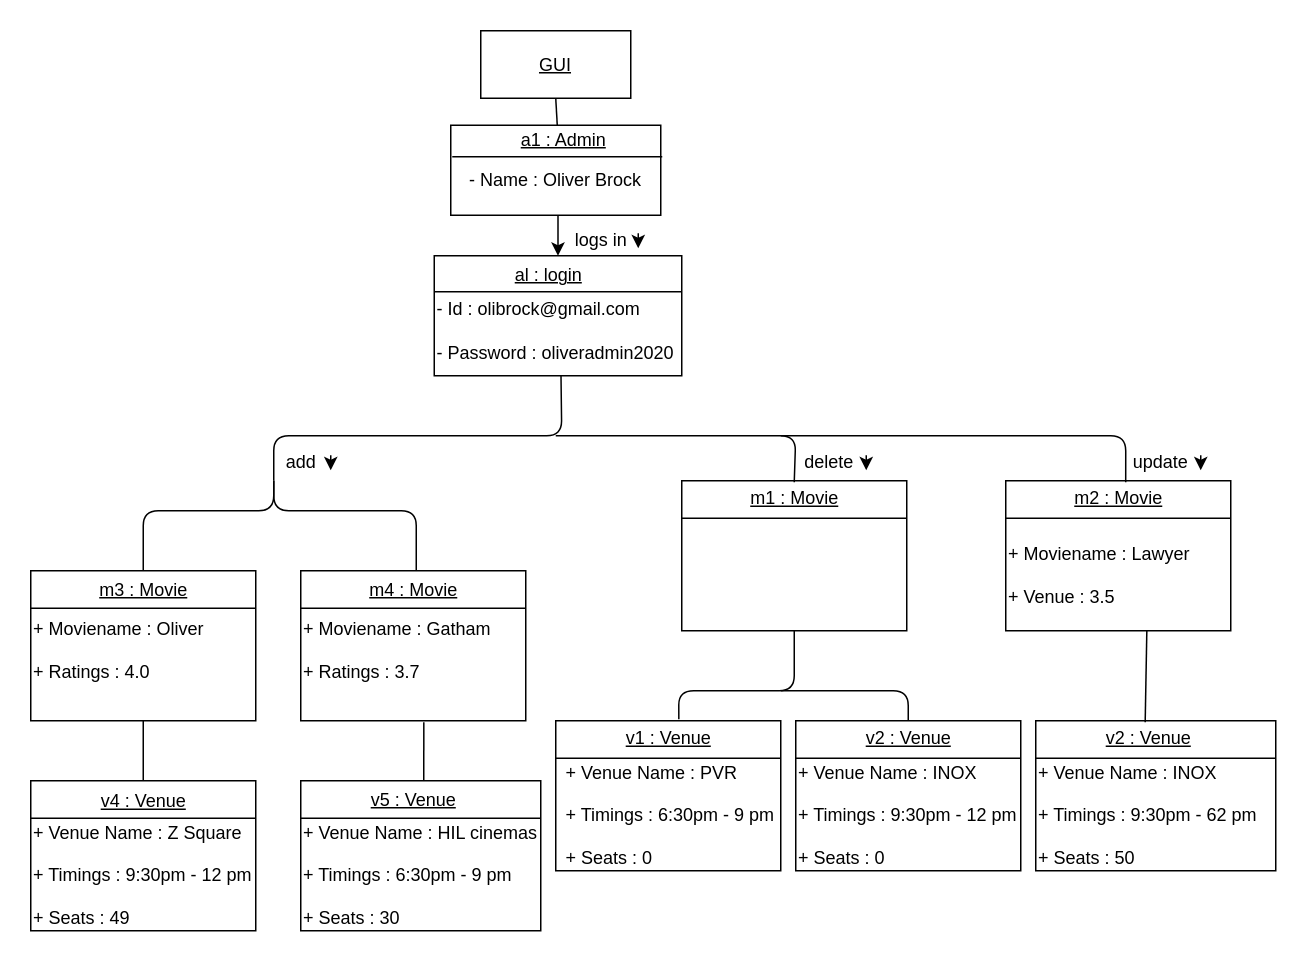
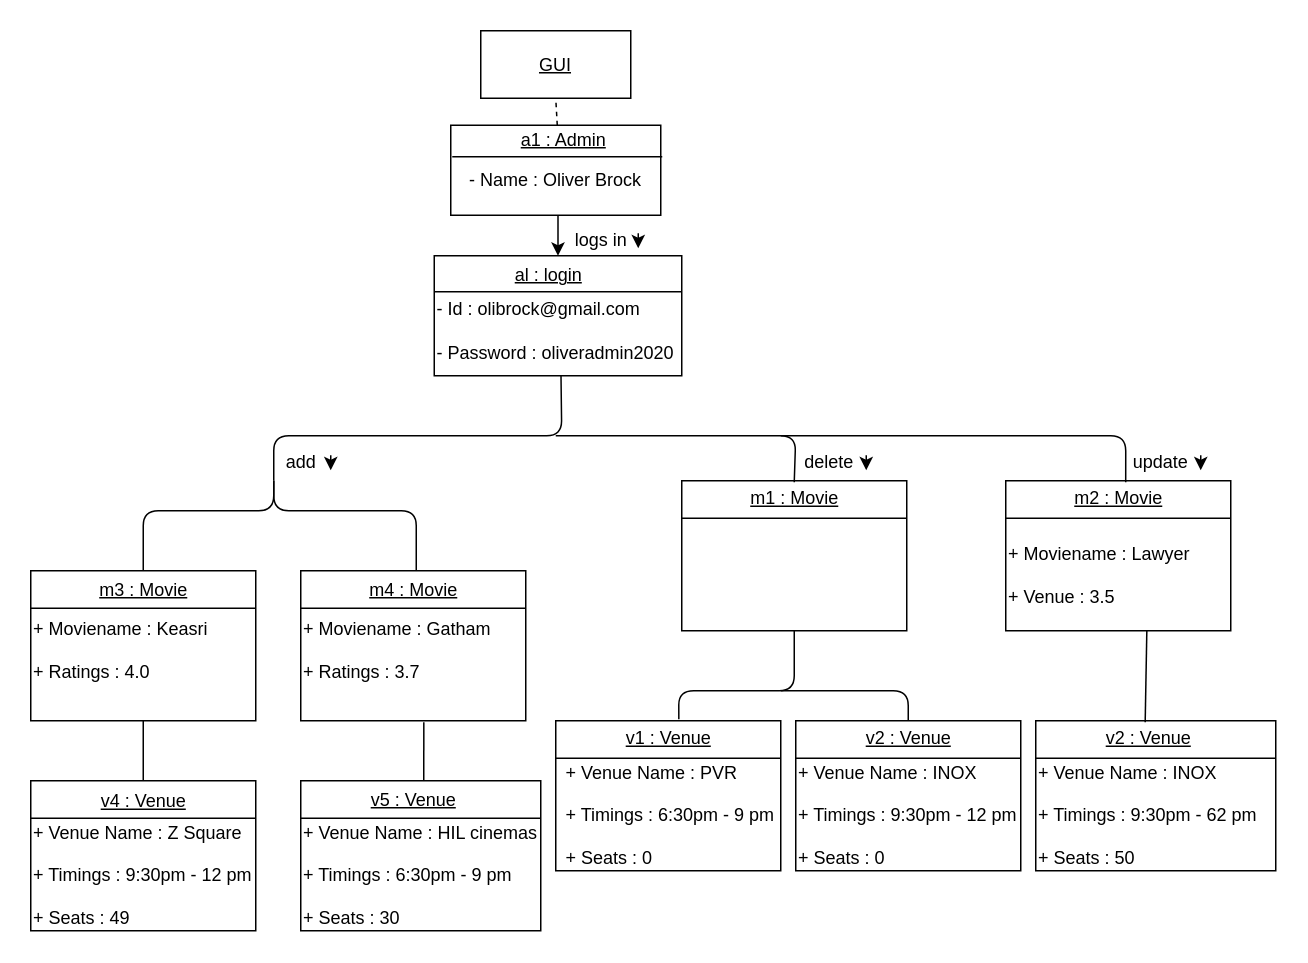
(556, 110) -> (556, 110)
(118, 661) -> (121, 661)
